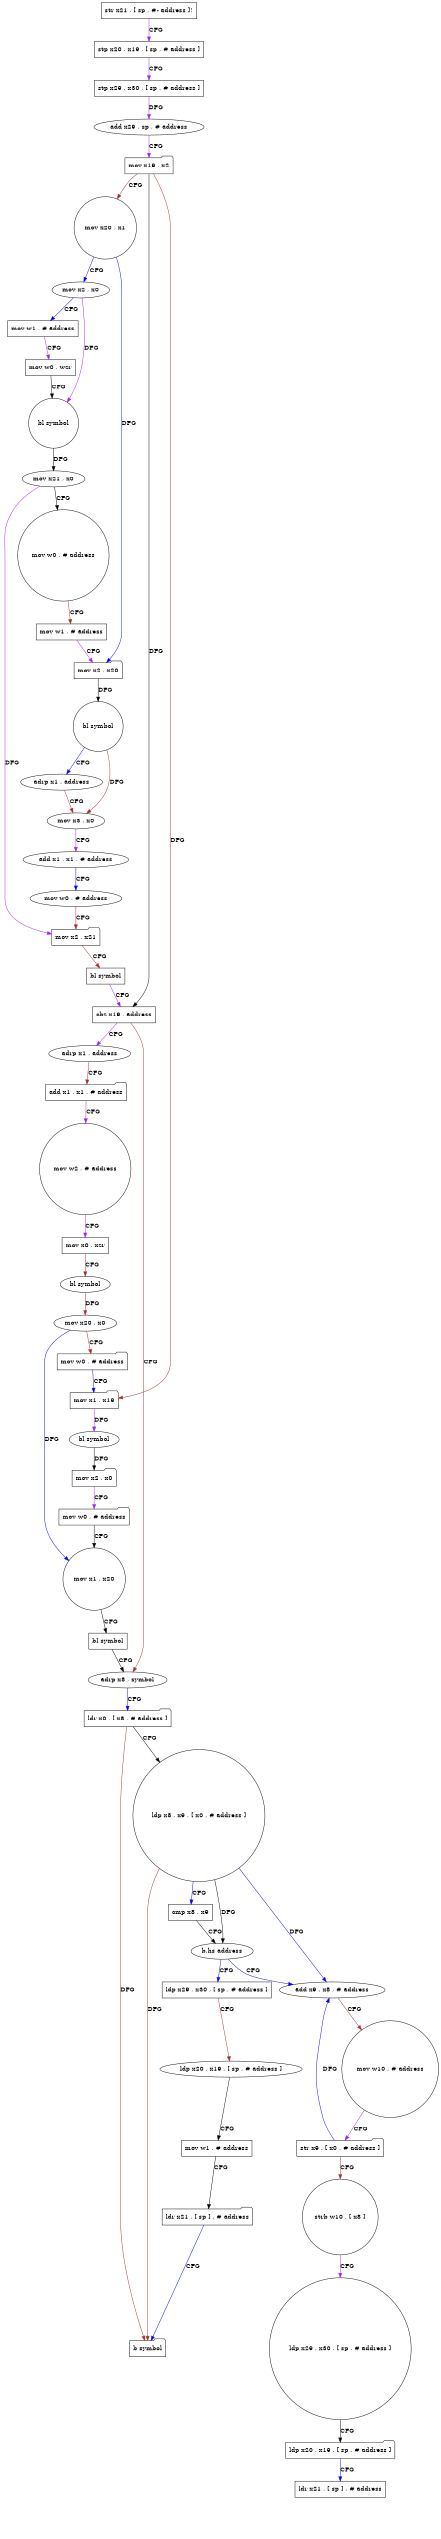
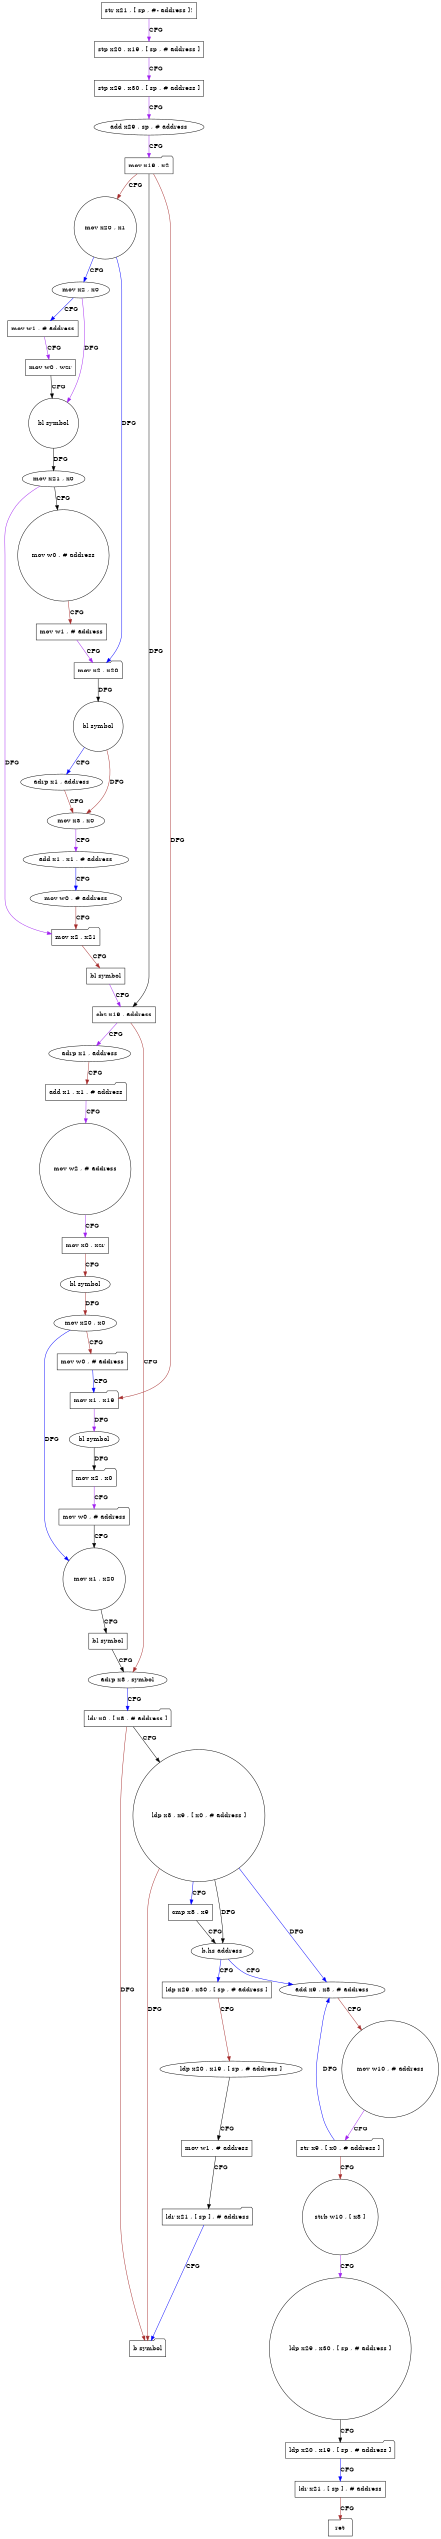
(156, 108) -> (156, 108)
none -> (340, 2528)
